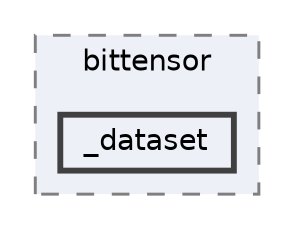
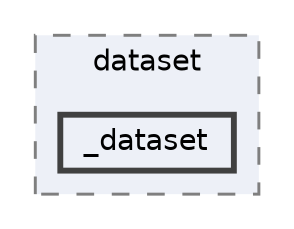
(147, 63) -> (147, 63)
